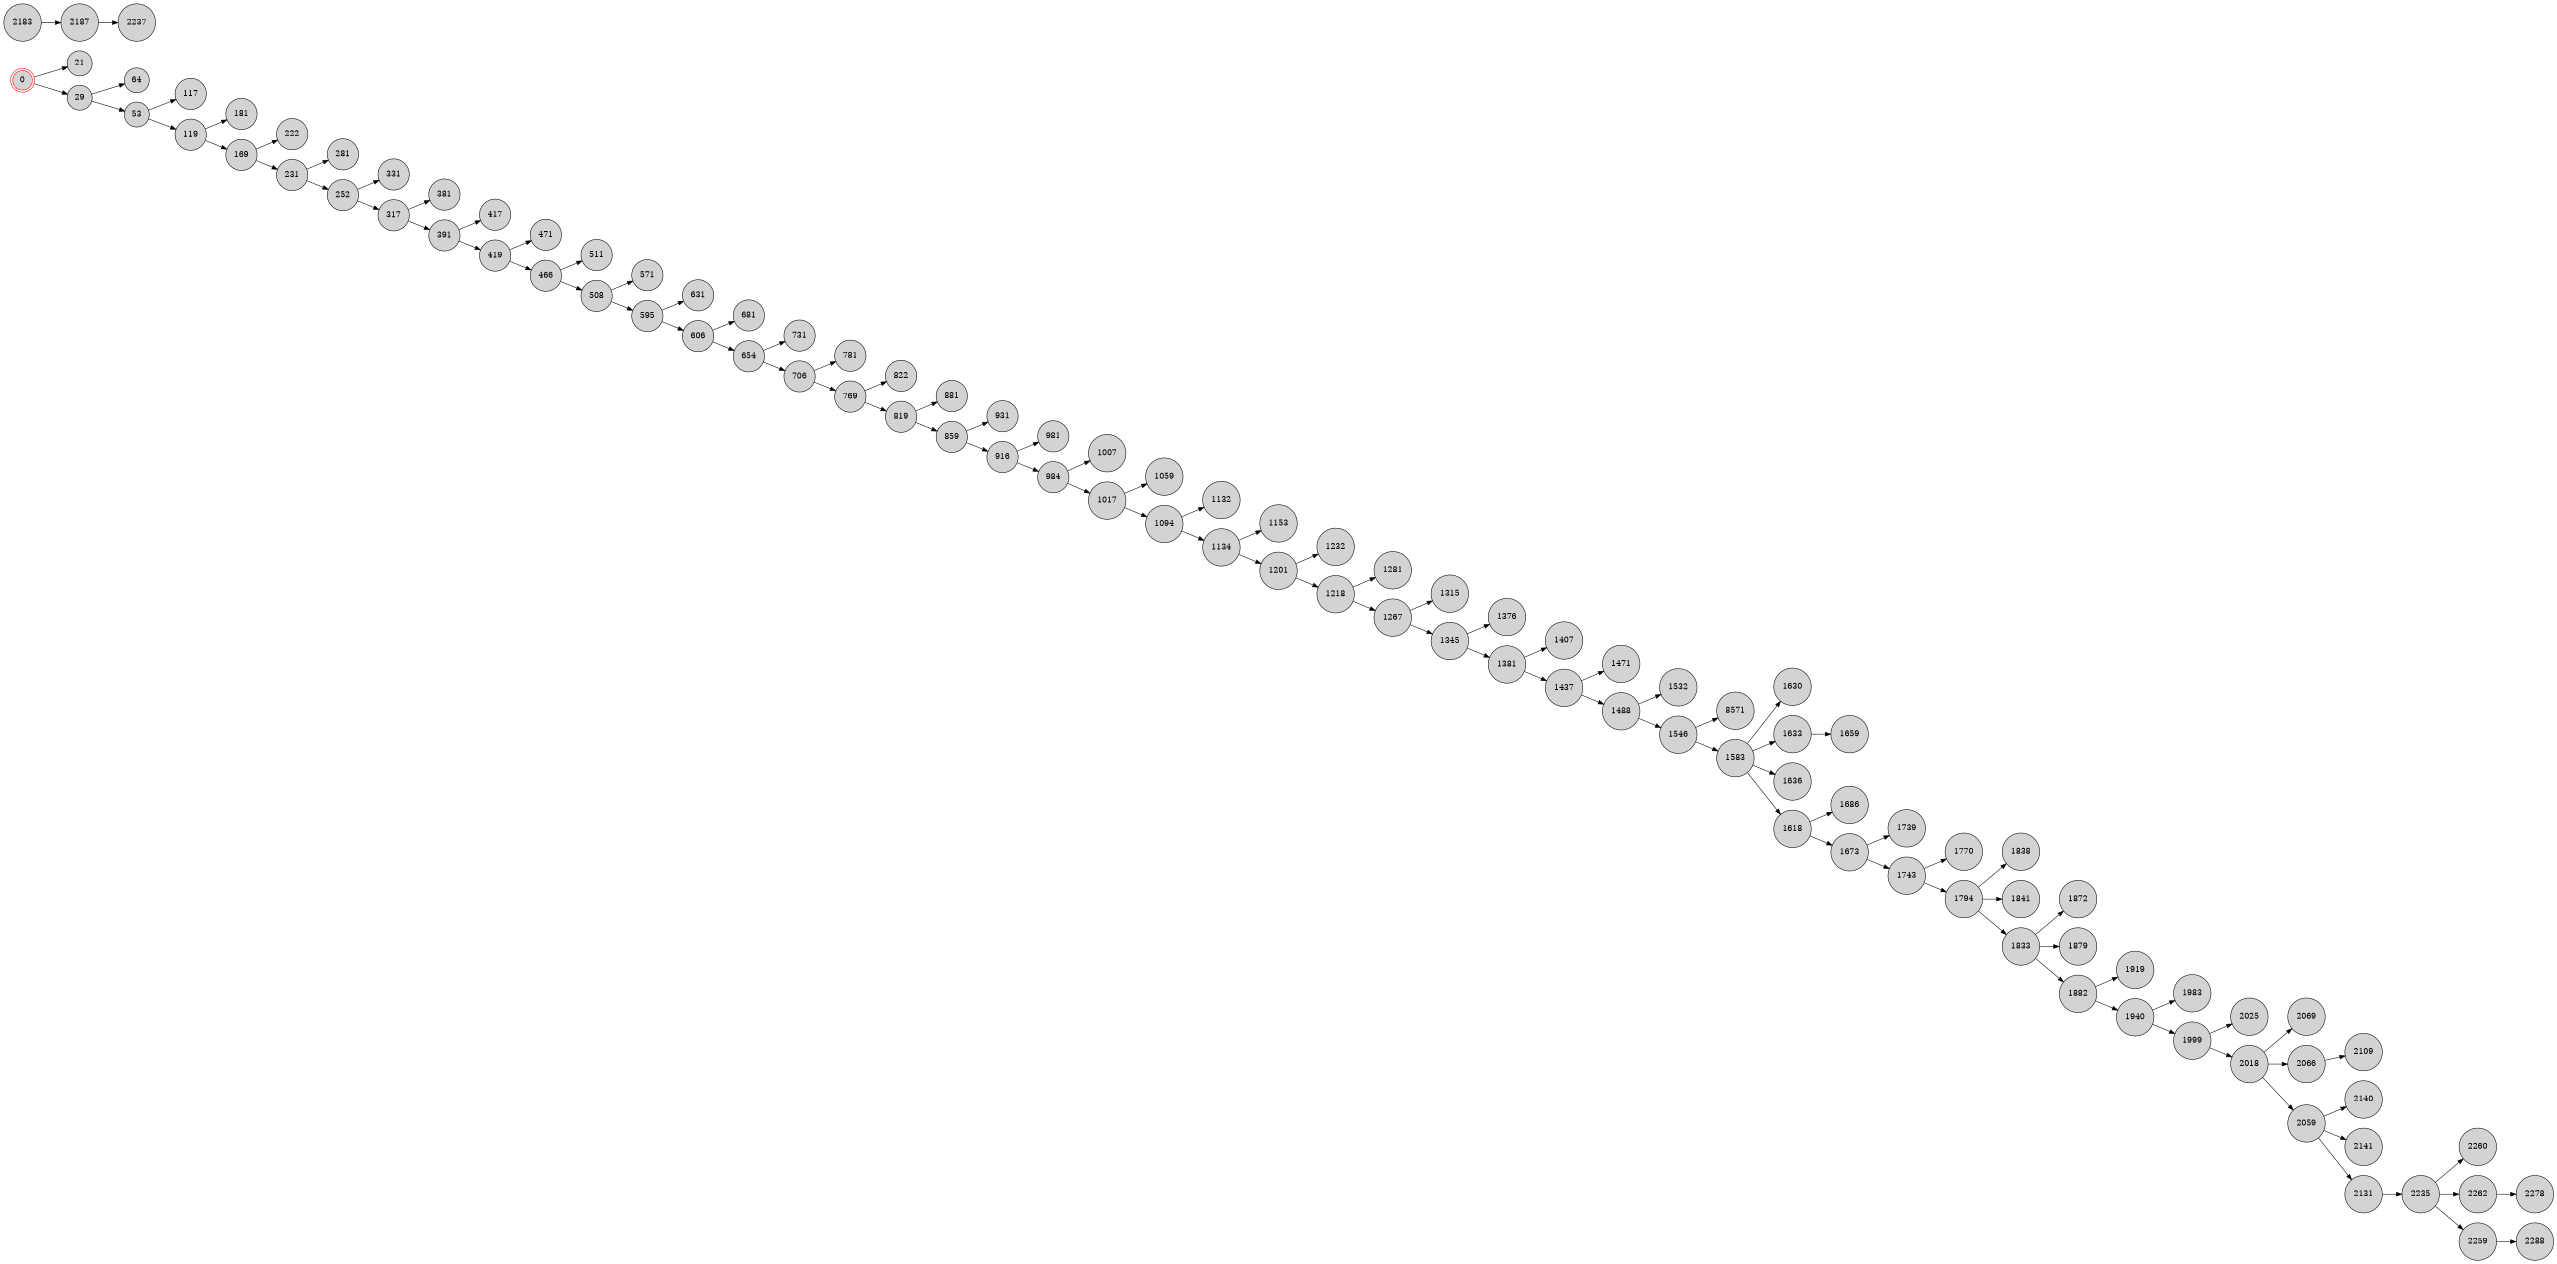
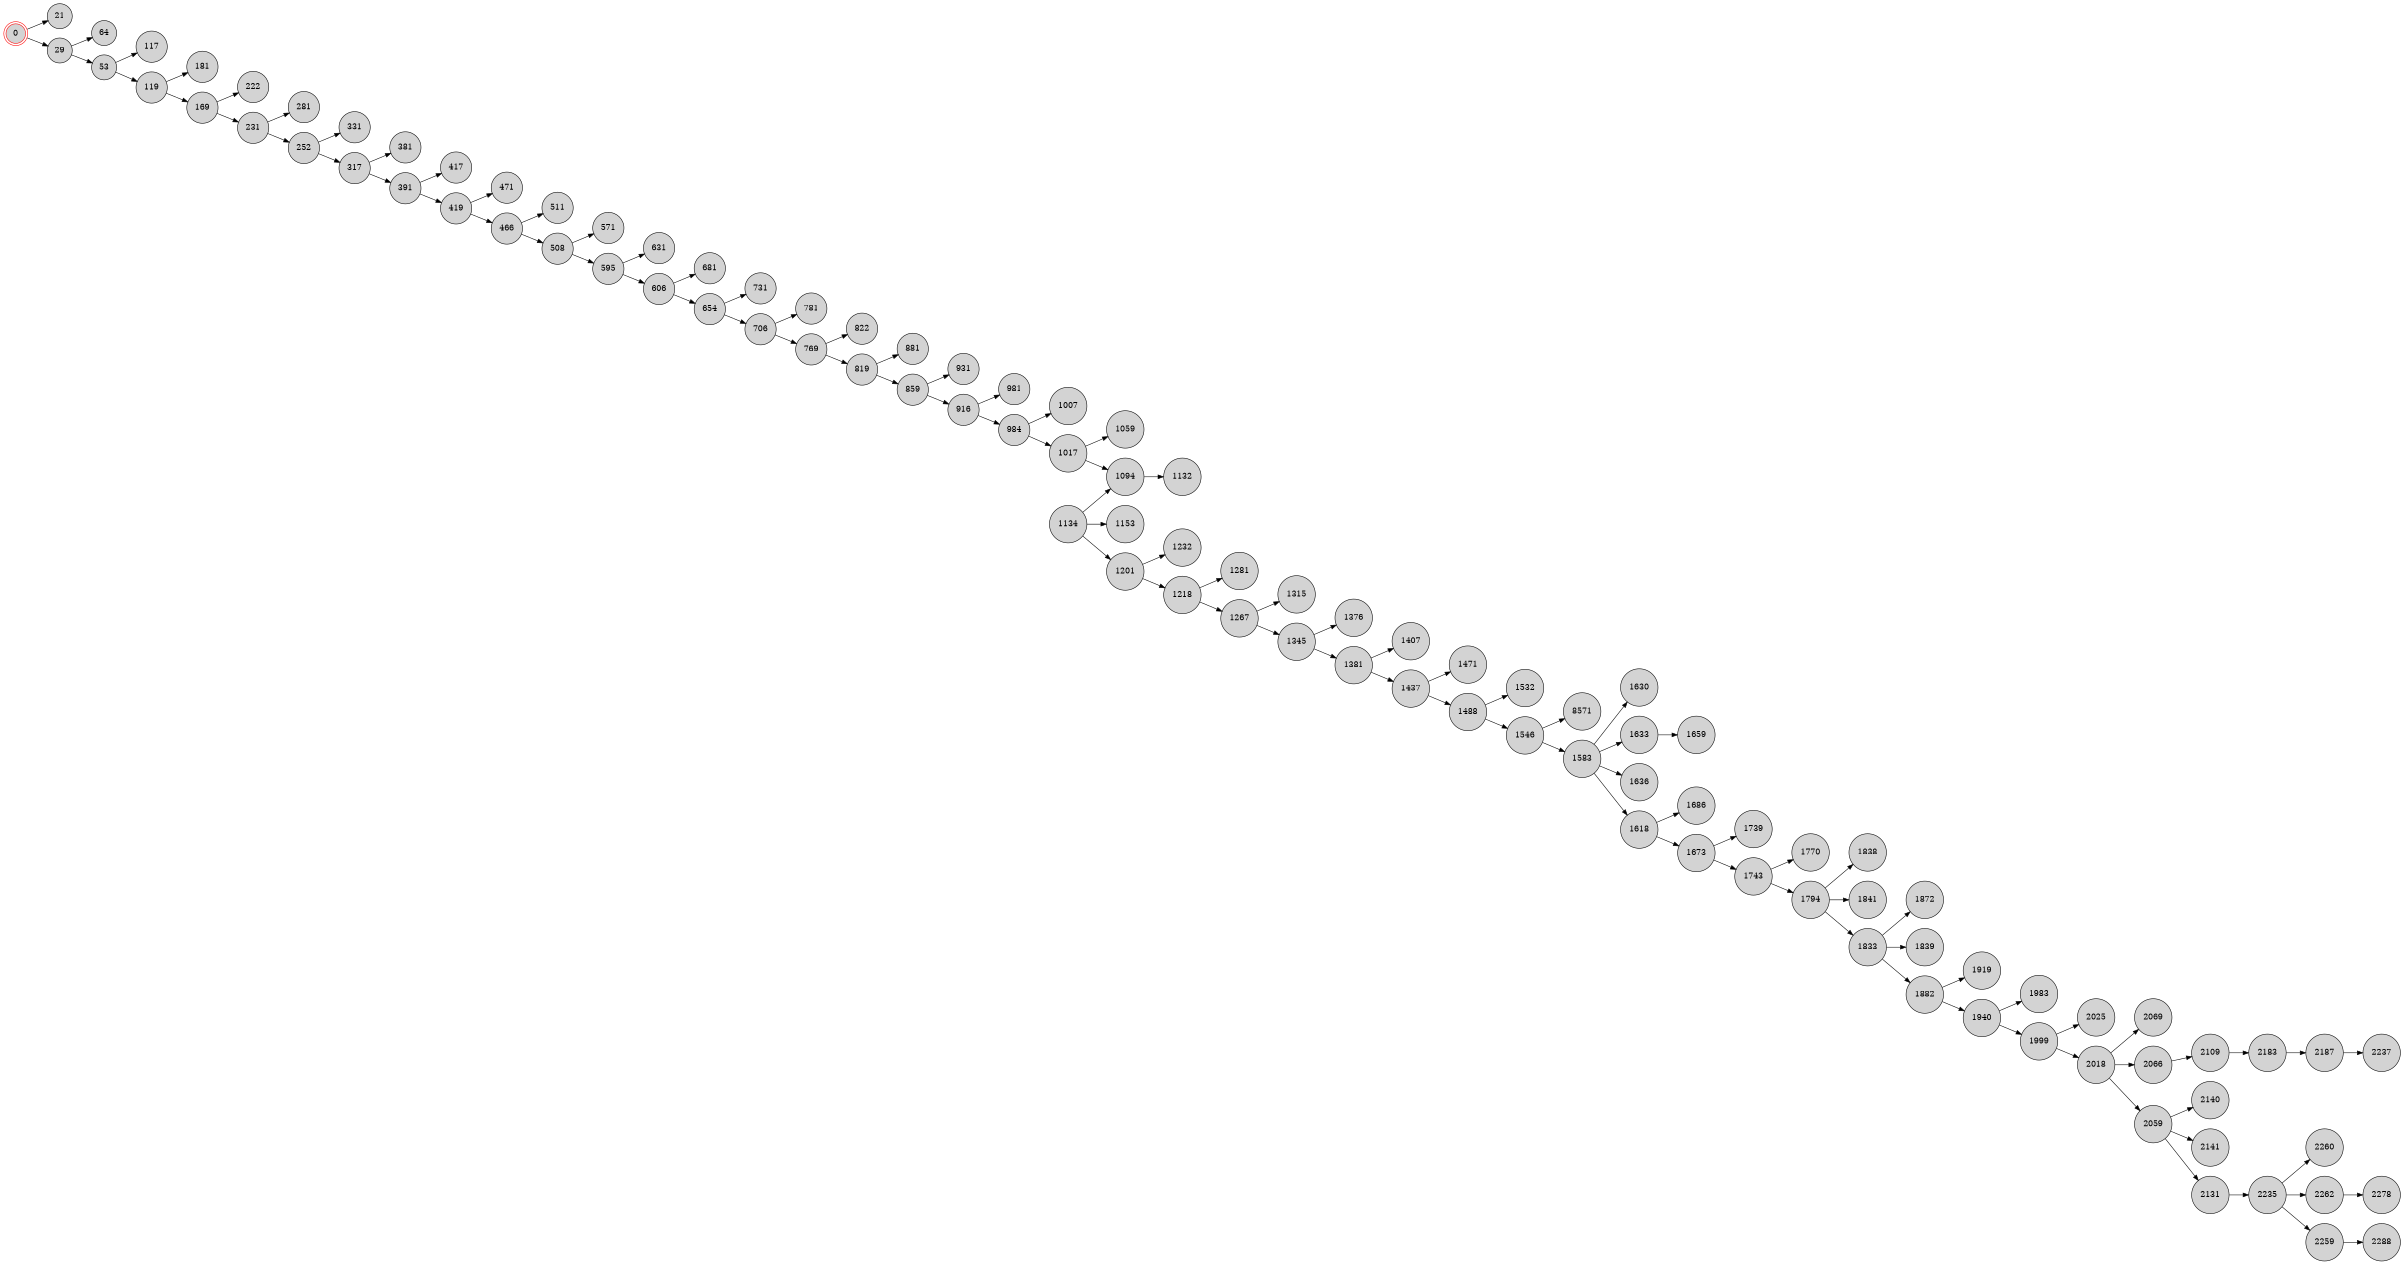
(1190, 535) -> (1095, 502)
(2078, 946) -> (1925, 947)
none -> (2236, 1053)
